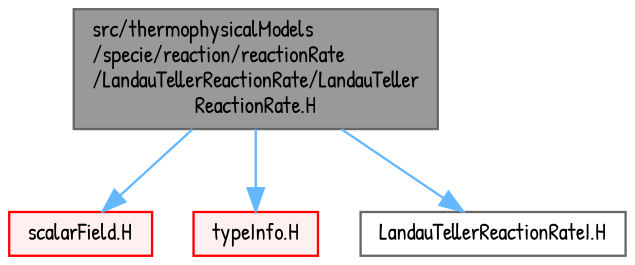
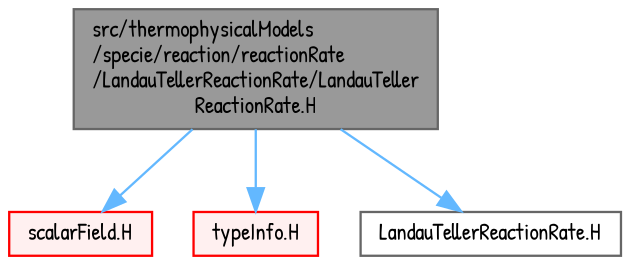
(493, 234) -> (491, 234)
